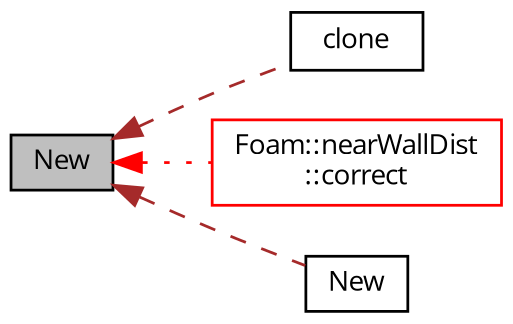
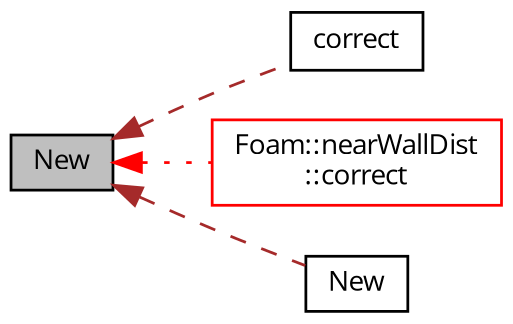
(357, 41) -> (357, 41)
